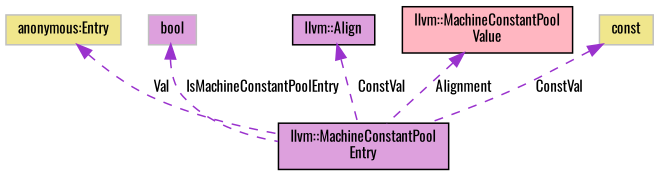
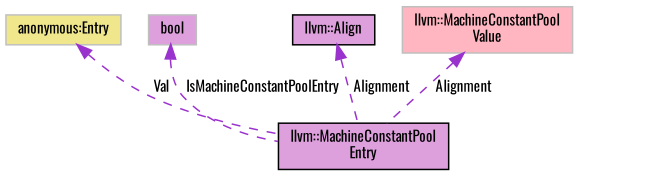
(487, 30) -> (487, 30)
(626, 30) -> none
(380, 88) -> (380, 88)
